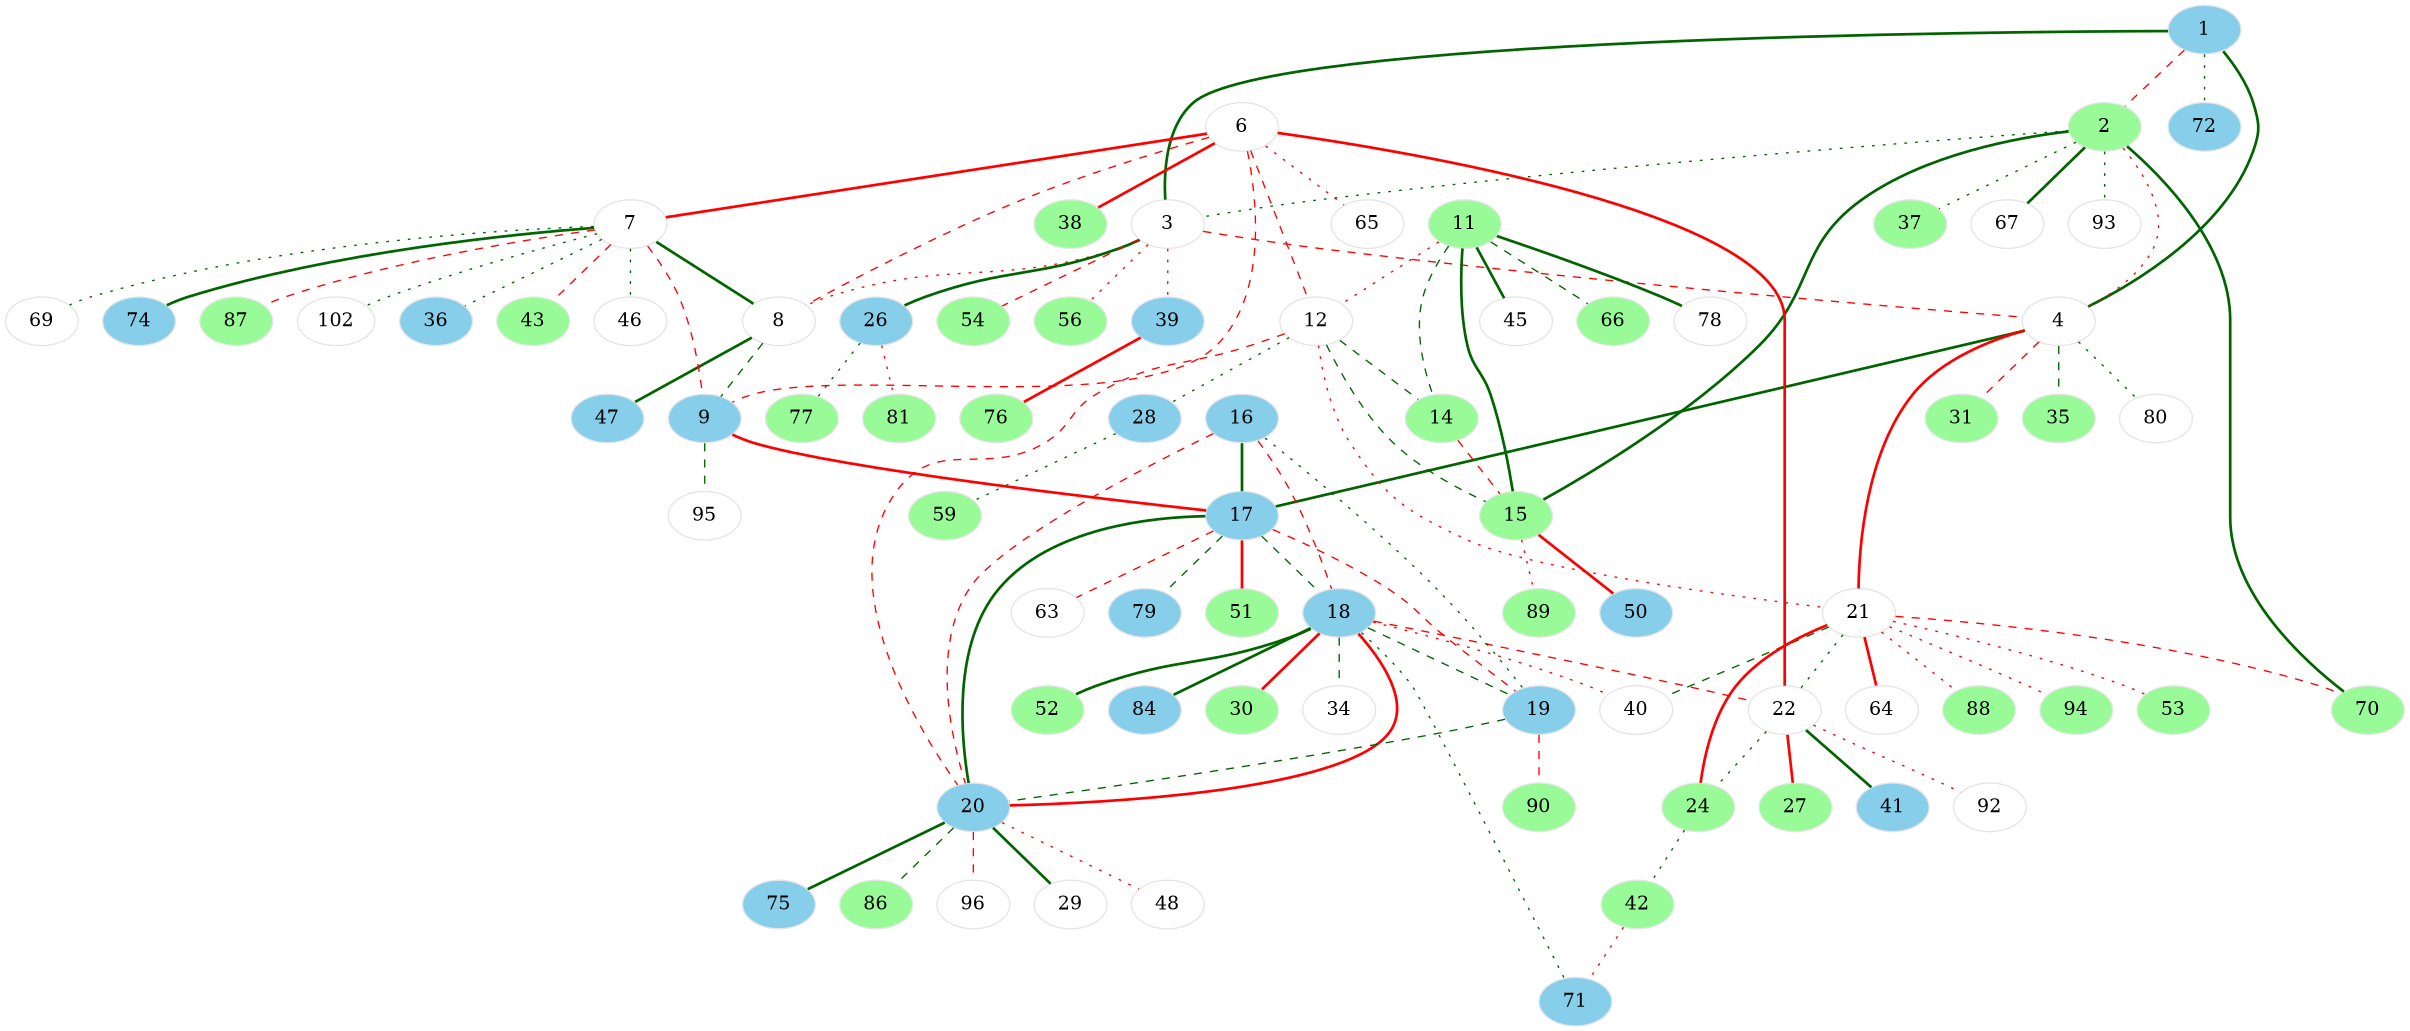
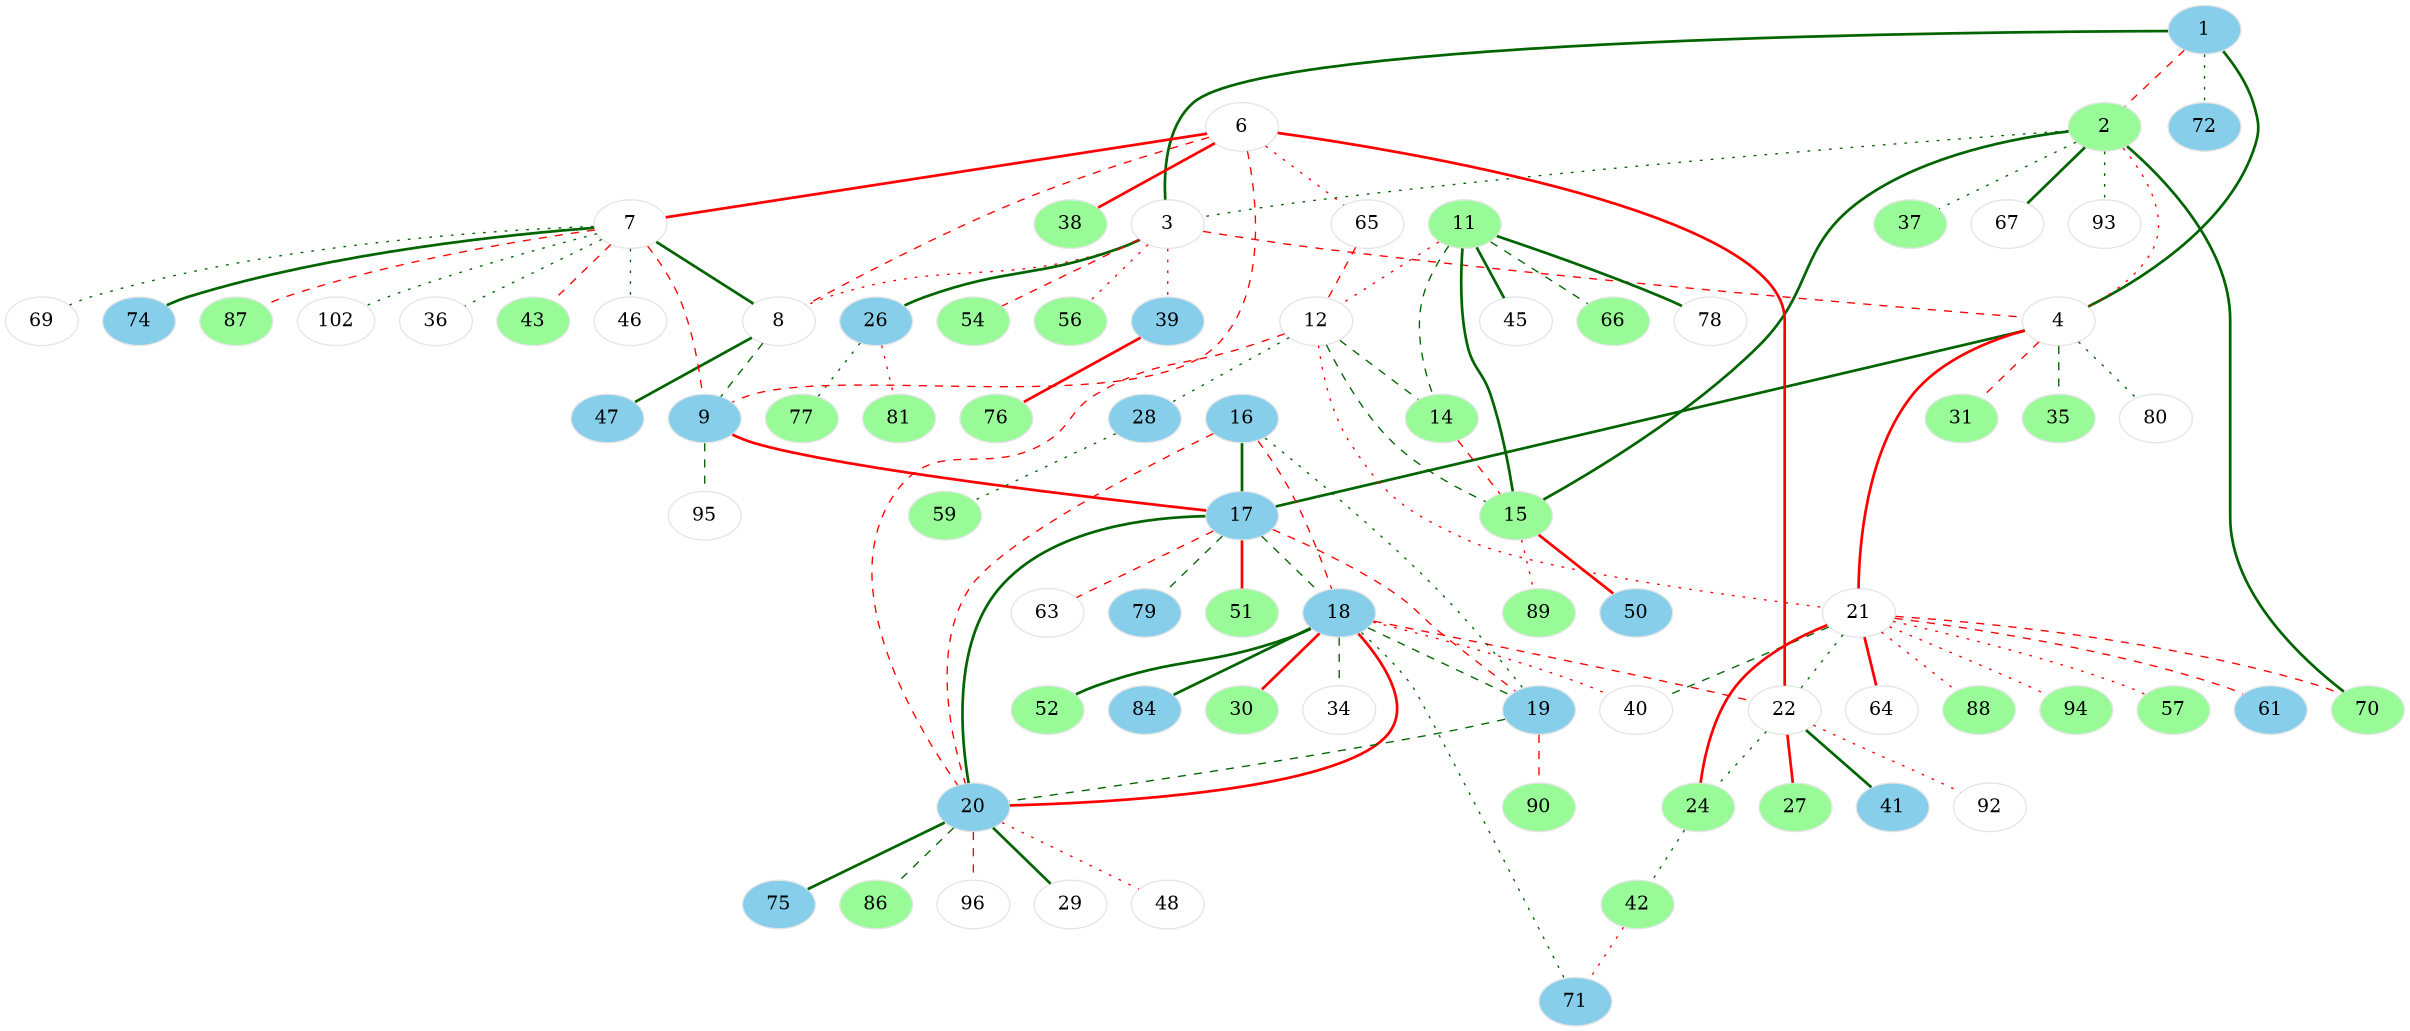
(1279, 224) -> (1342, 273)
(436, 321) -> (436, 321)
(2174, 710) -> (2174, 710)
none -> (2271, 710)
